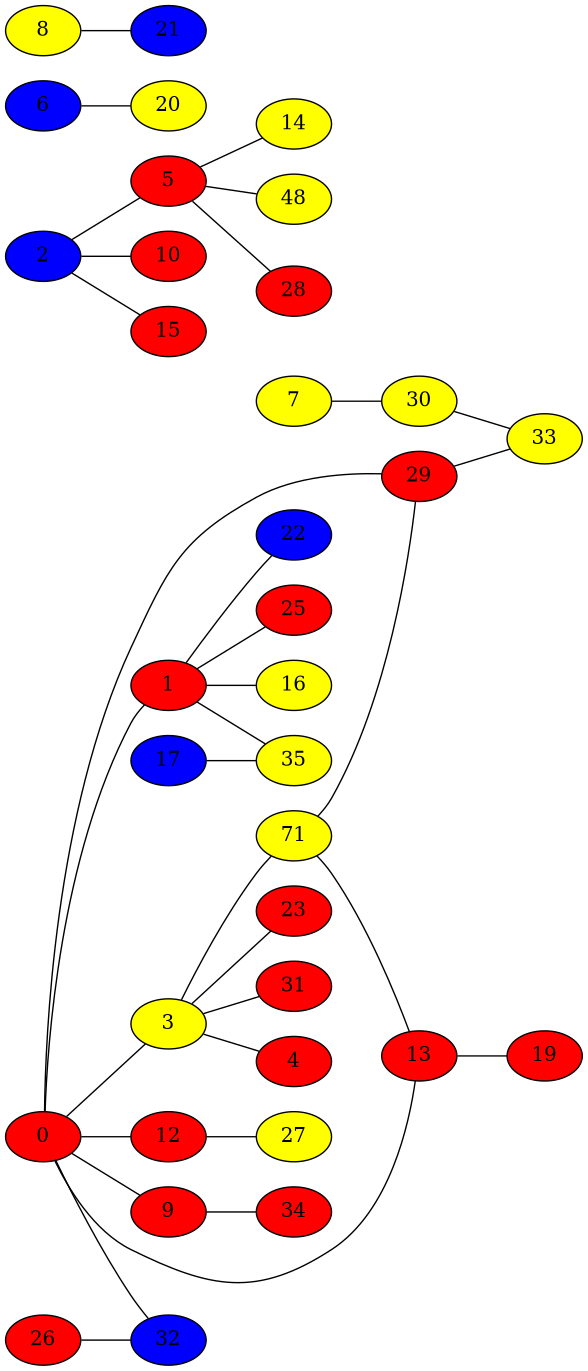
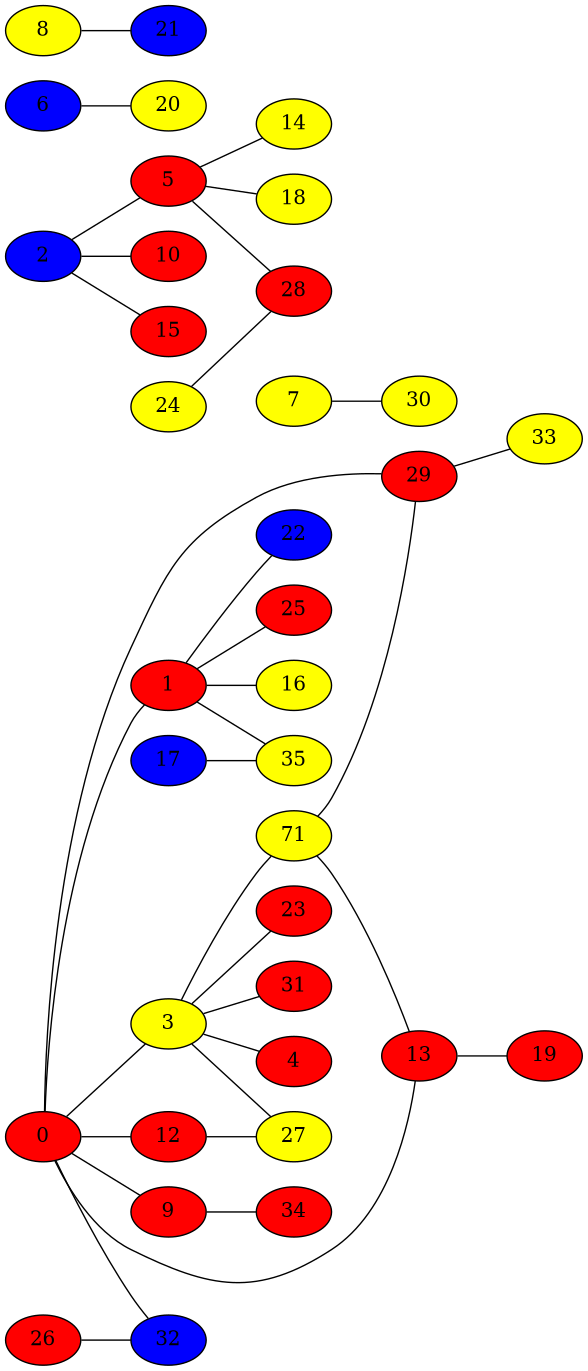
(294, 199) -> (294, 199)
none -> (169, 407)
(482, 420) -> none
none -> (231, 1080)
